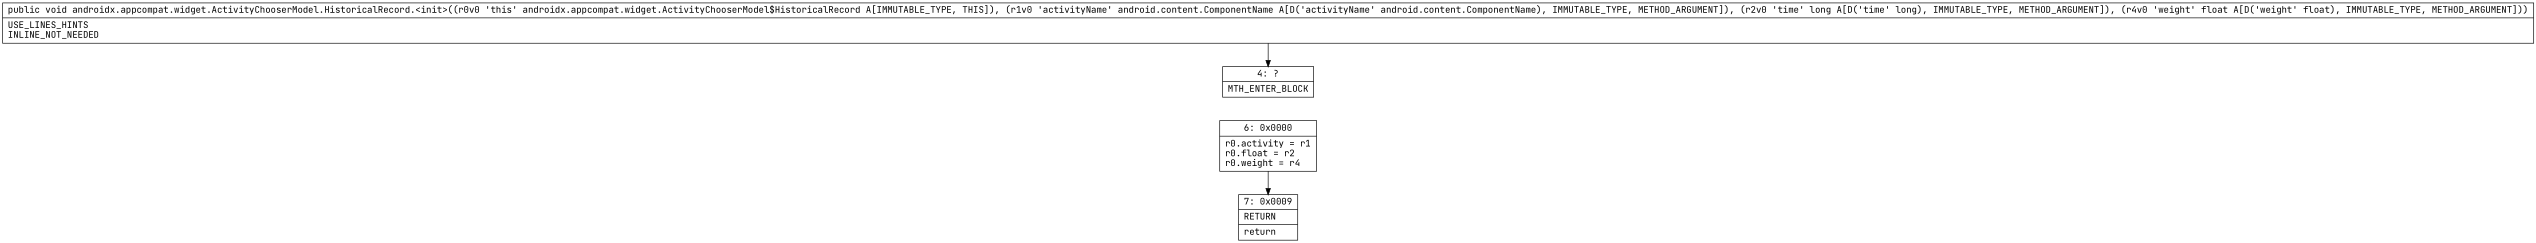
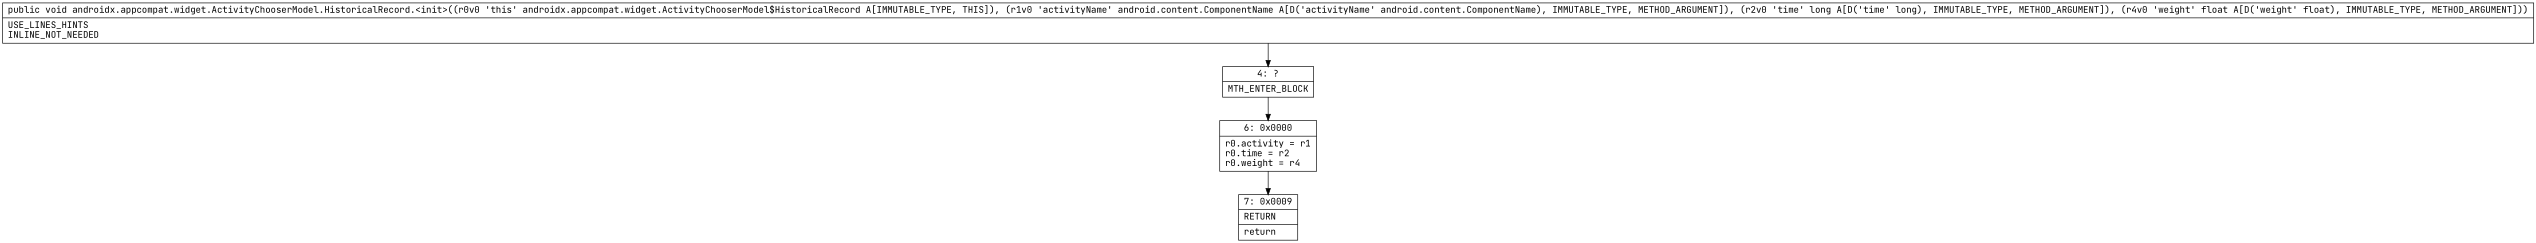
none -> (1268, 106)
(1260, 153) -> (1257, 153)
